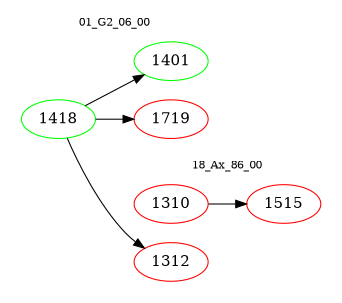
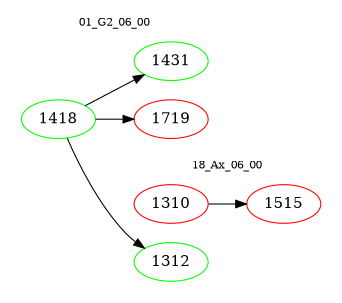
(171, 61) -> (171, 61)
(227, 166) -> (227, 166)
(171, 262) -> (171, 262)
